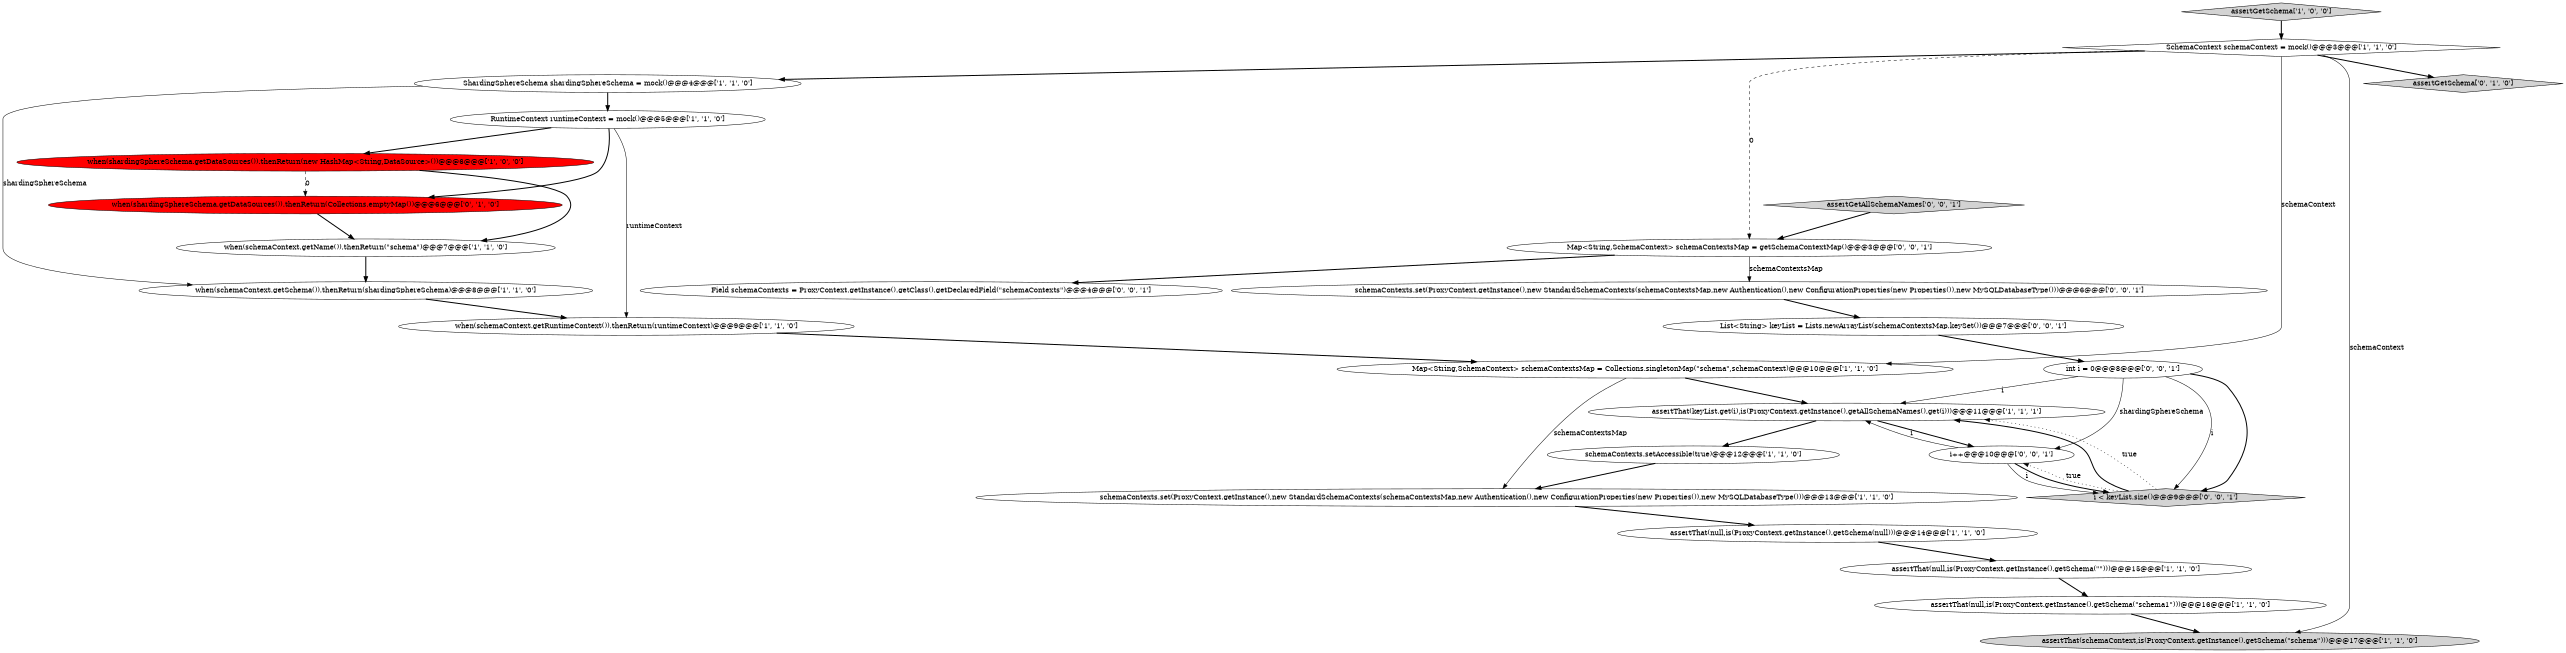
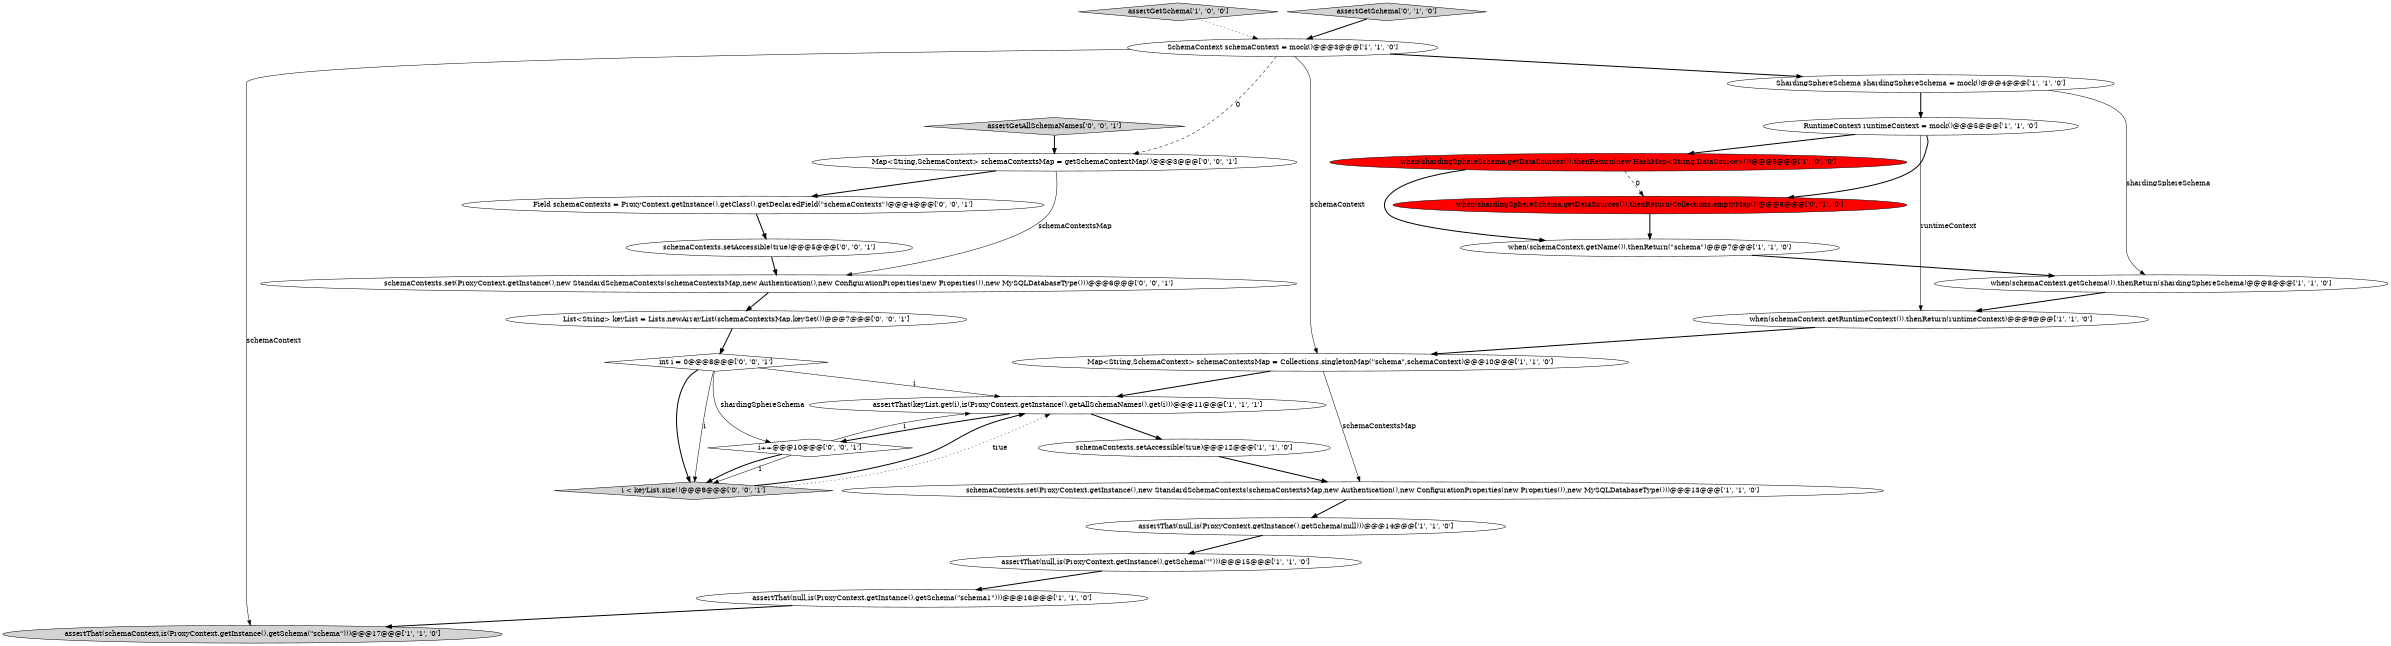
(2281, 27) -> (1226, 28)
(2281, 48) -> (1283, 48)
(2373, 66) -> (1340, 28)
none -> (769, 248)
(2123, 369) -> (716, 362)
(2002, 455) -> (810, 448)
(2074, 482) -> none
